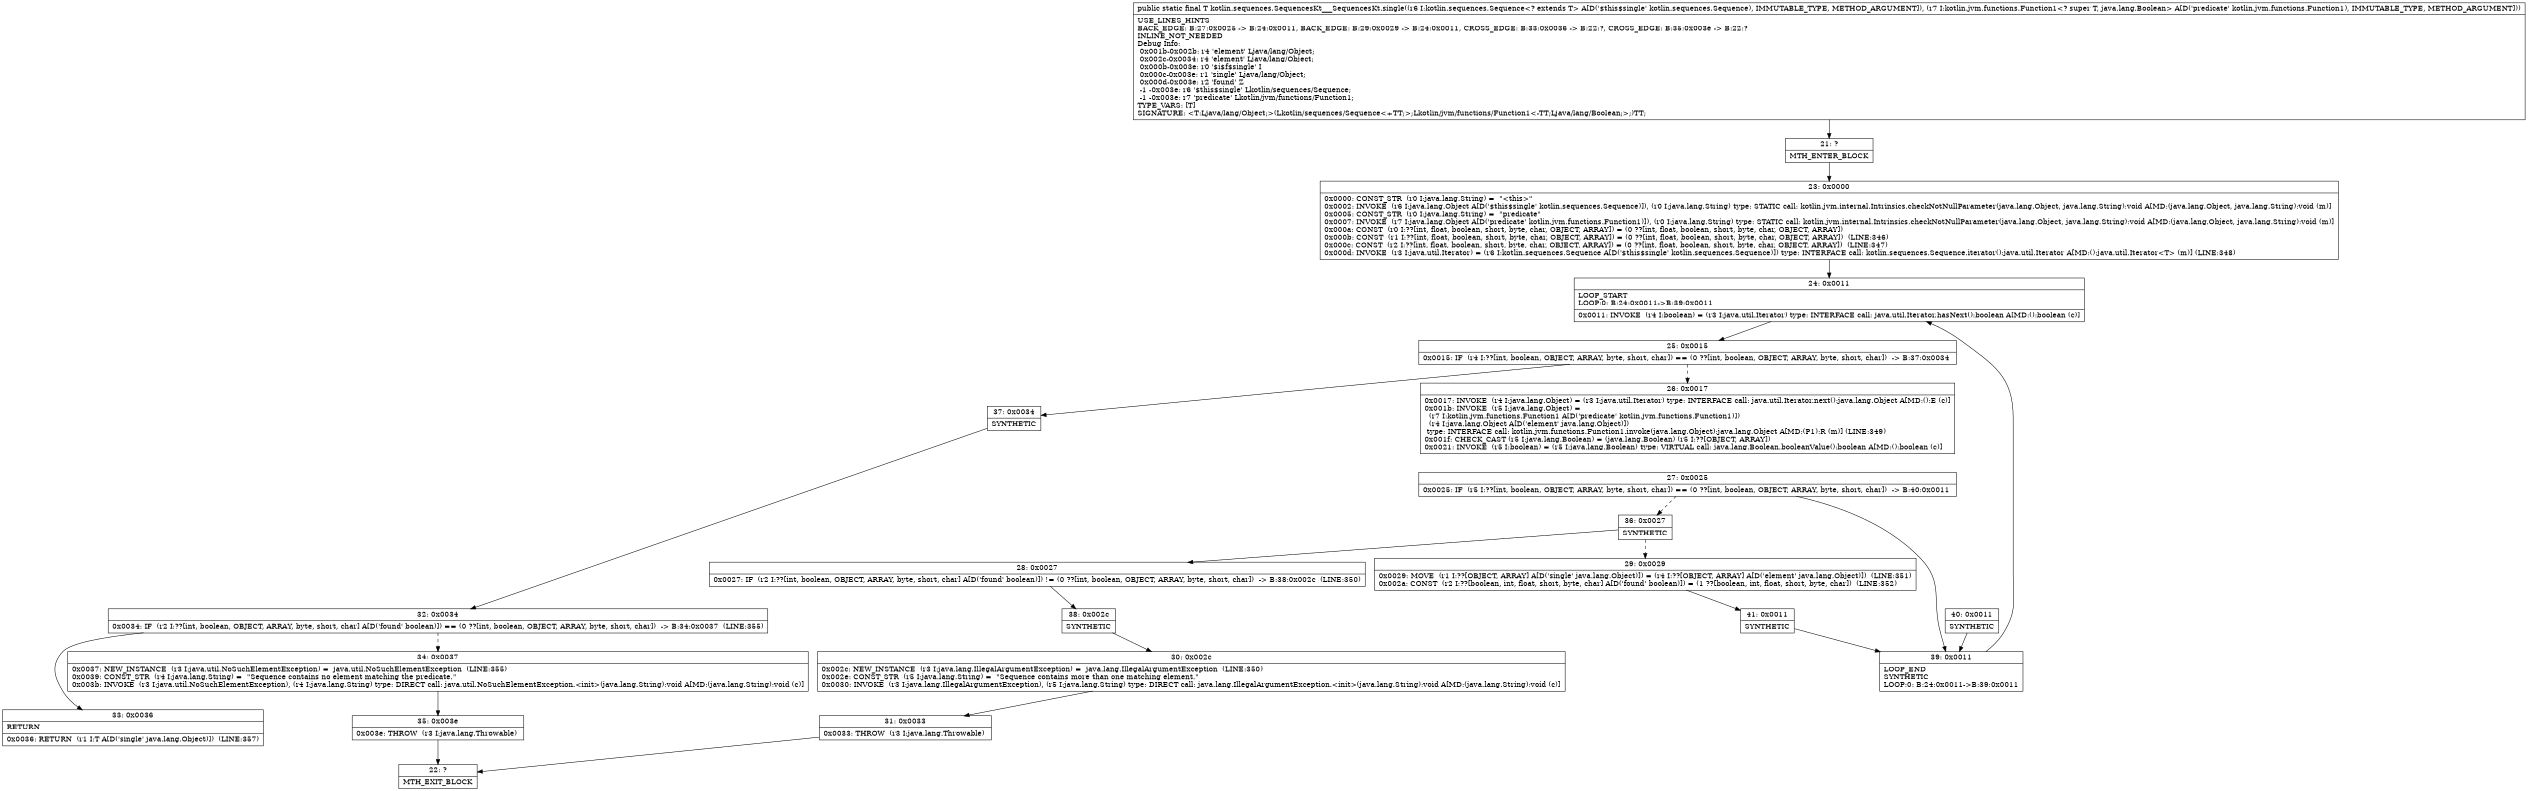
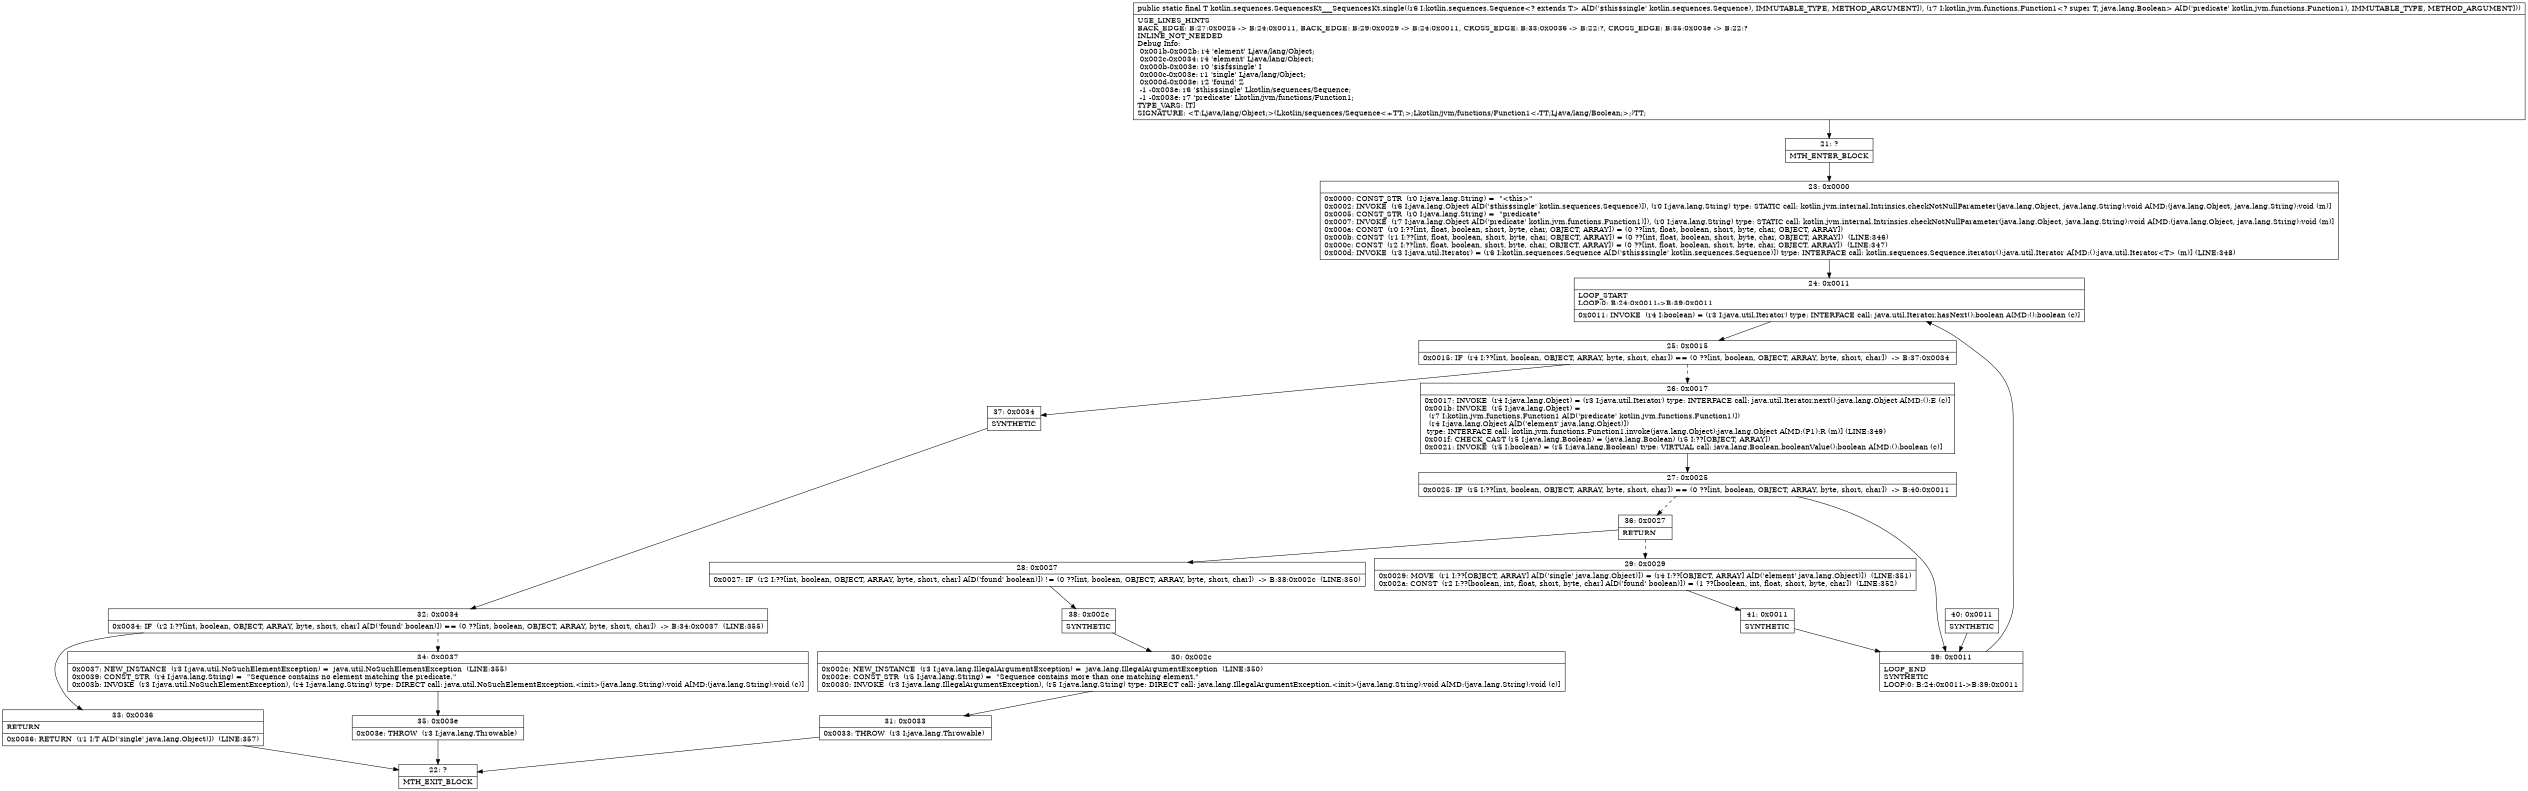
none -> (1688, 460)
(1645, 533) -> (1639, 533)
none -> (319, 757)
